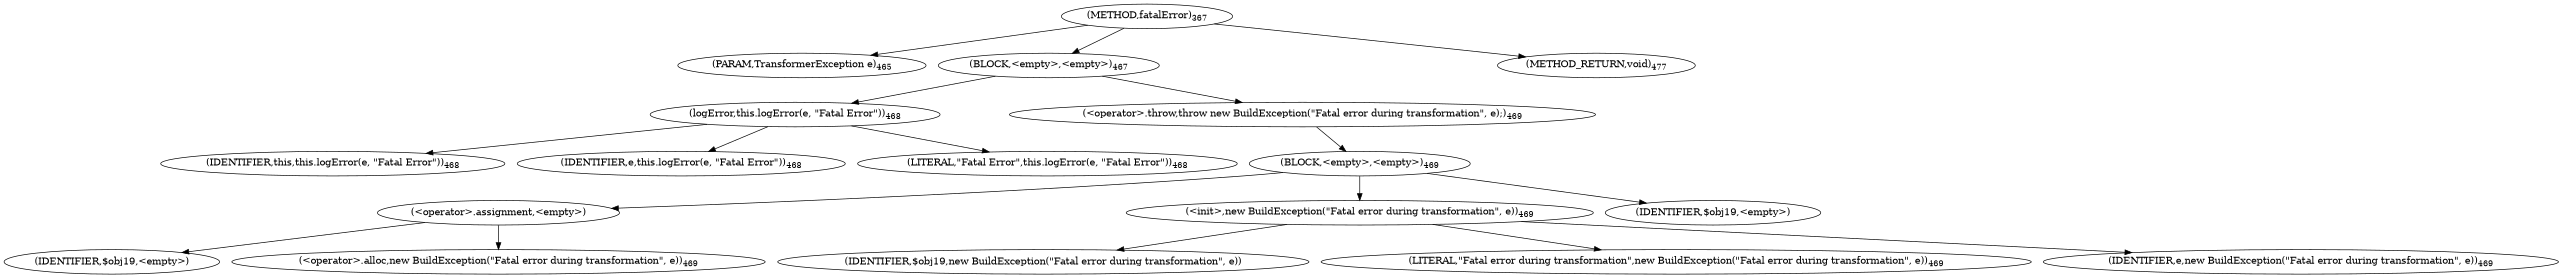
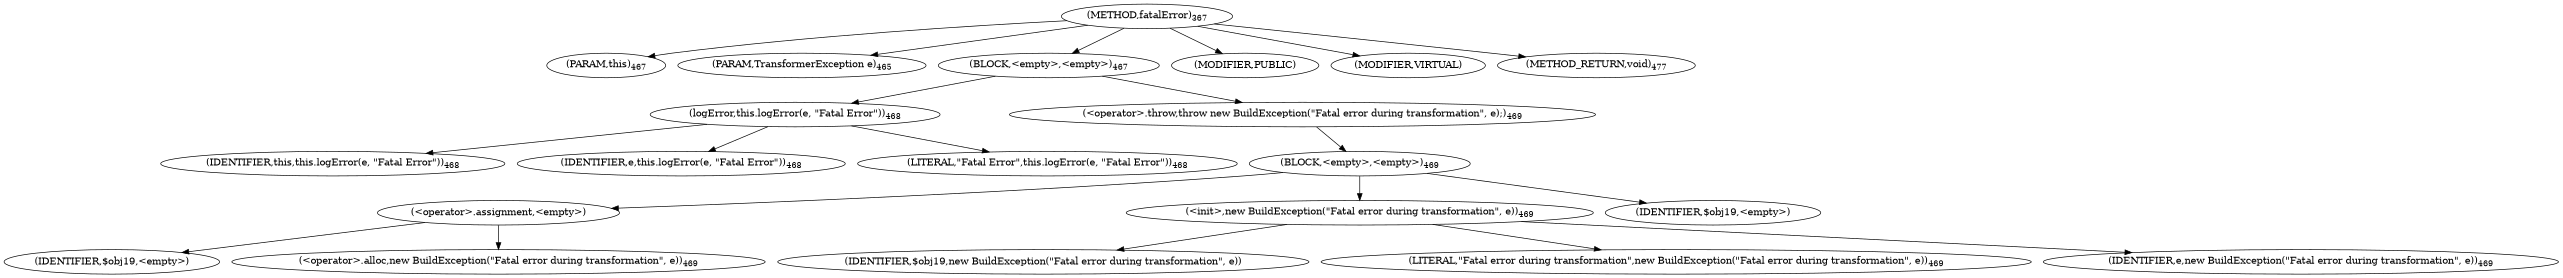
none -> (606, 65)
none -> (1245, 65)
none -> (1408, 65)
